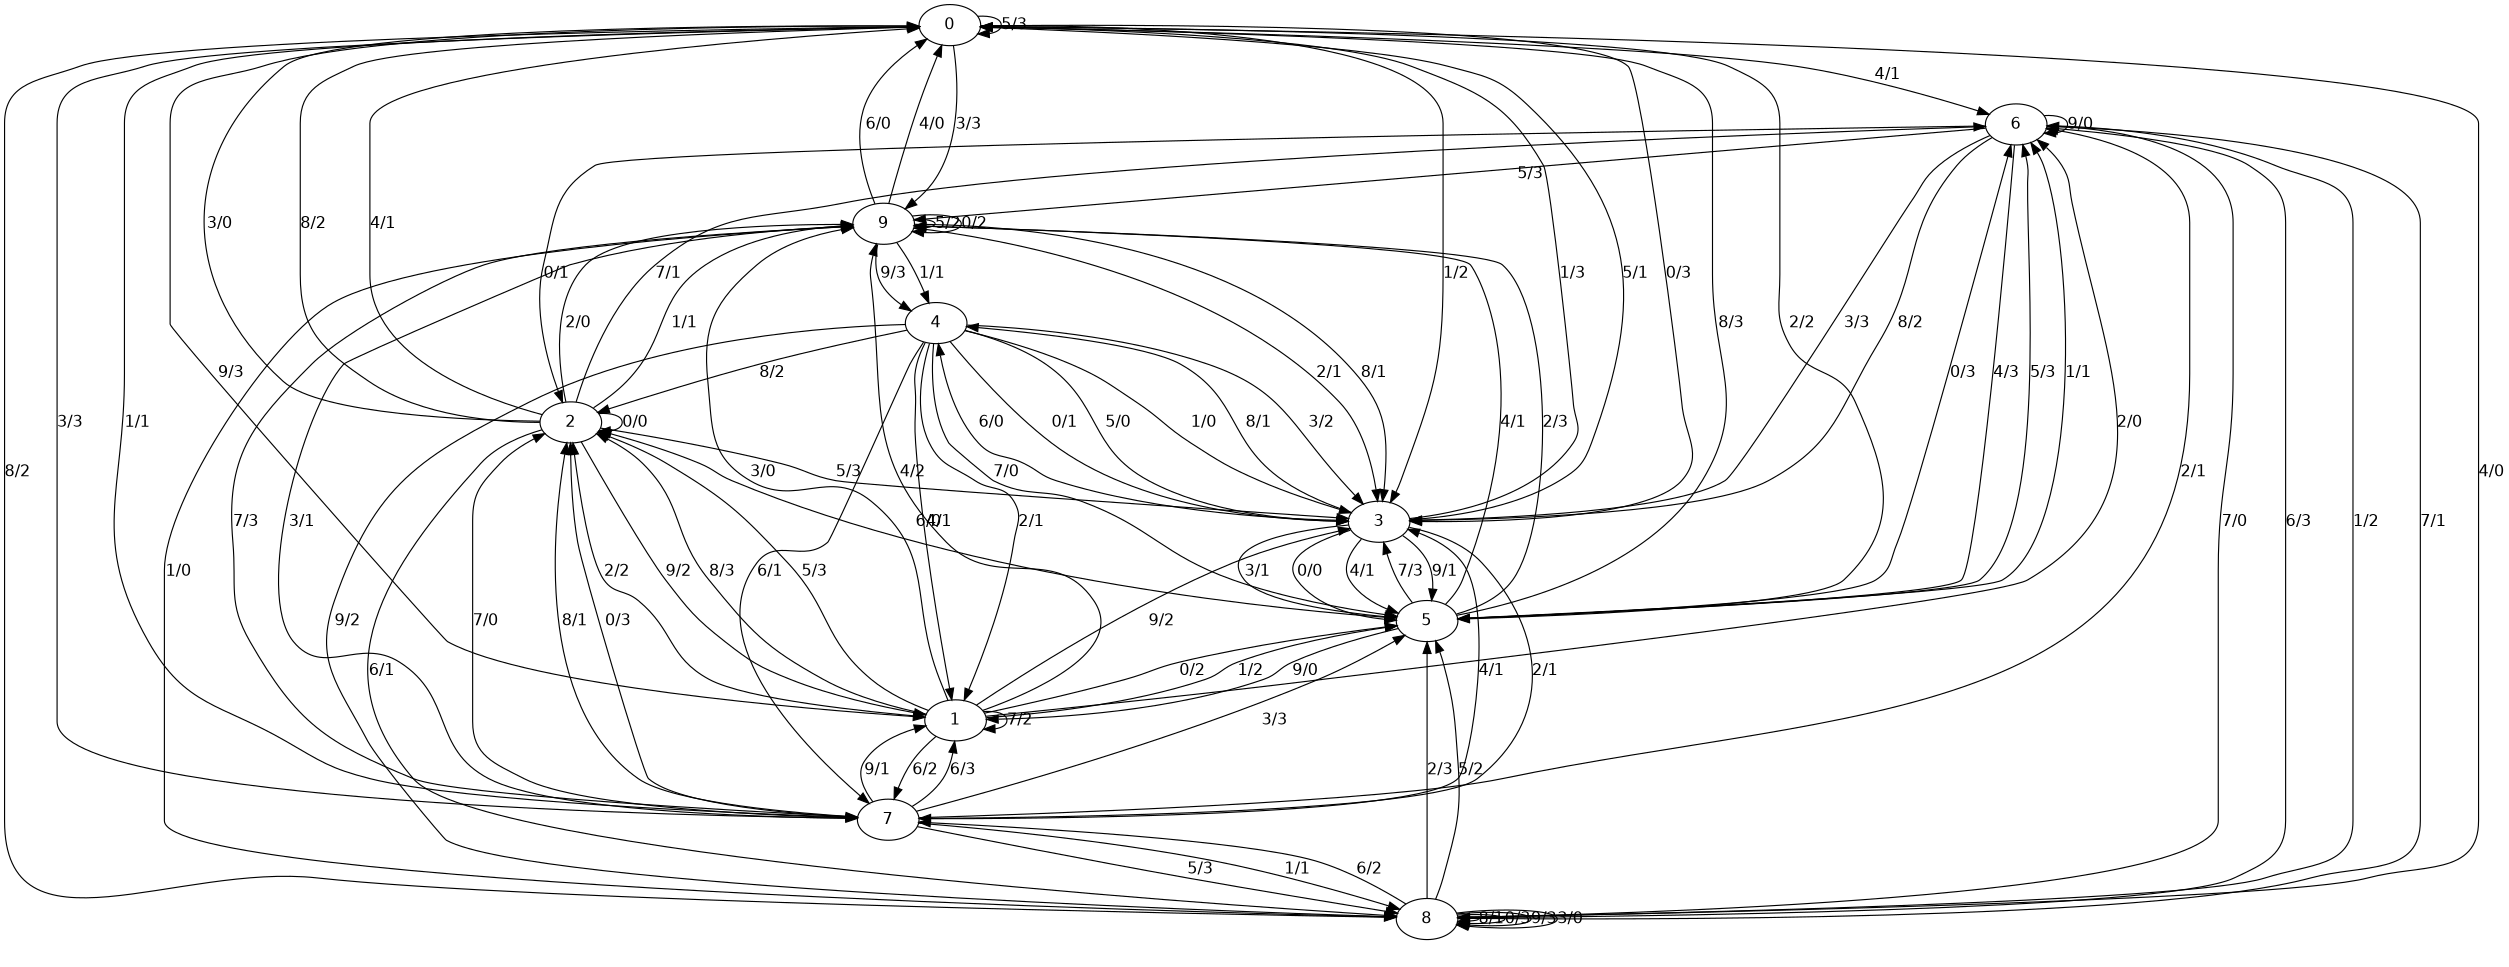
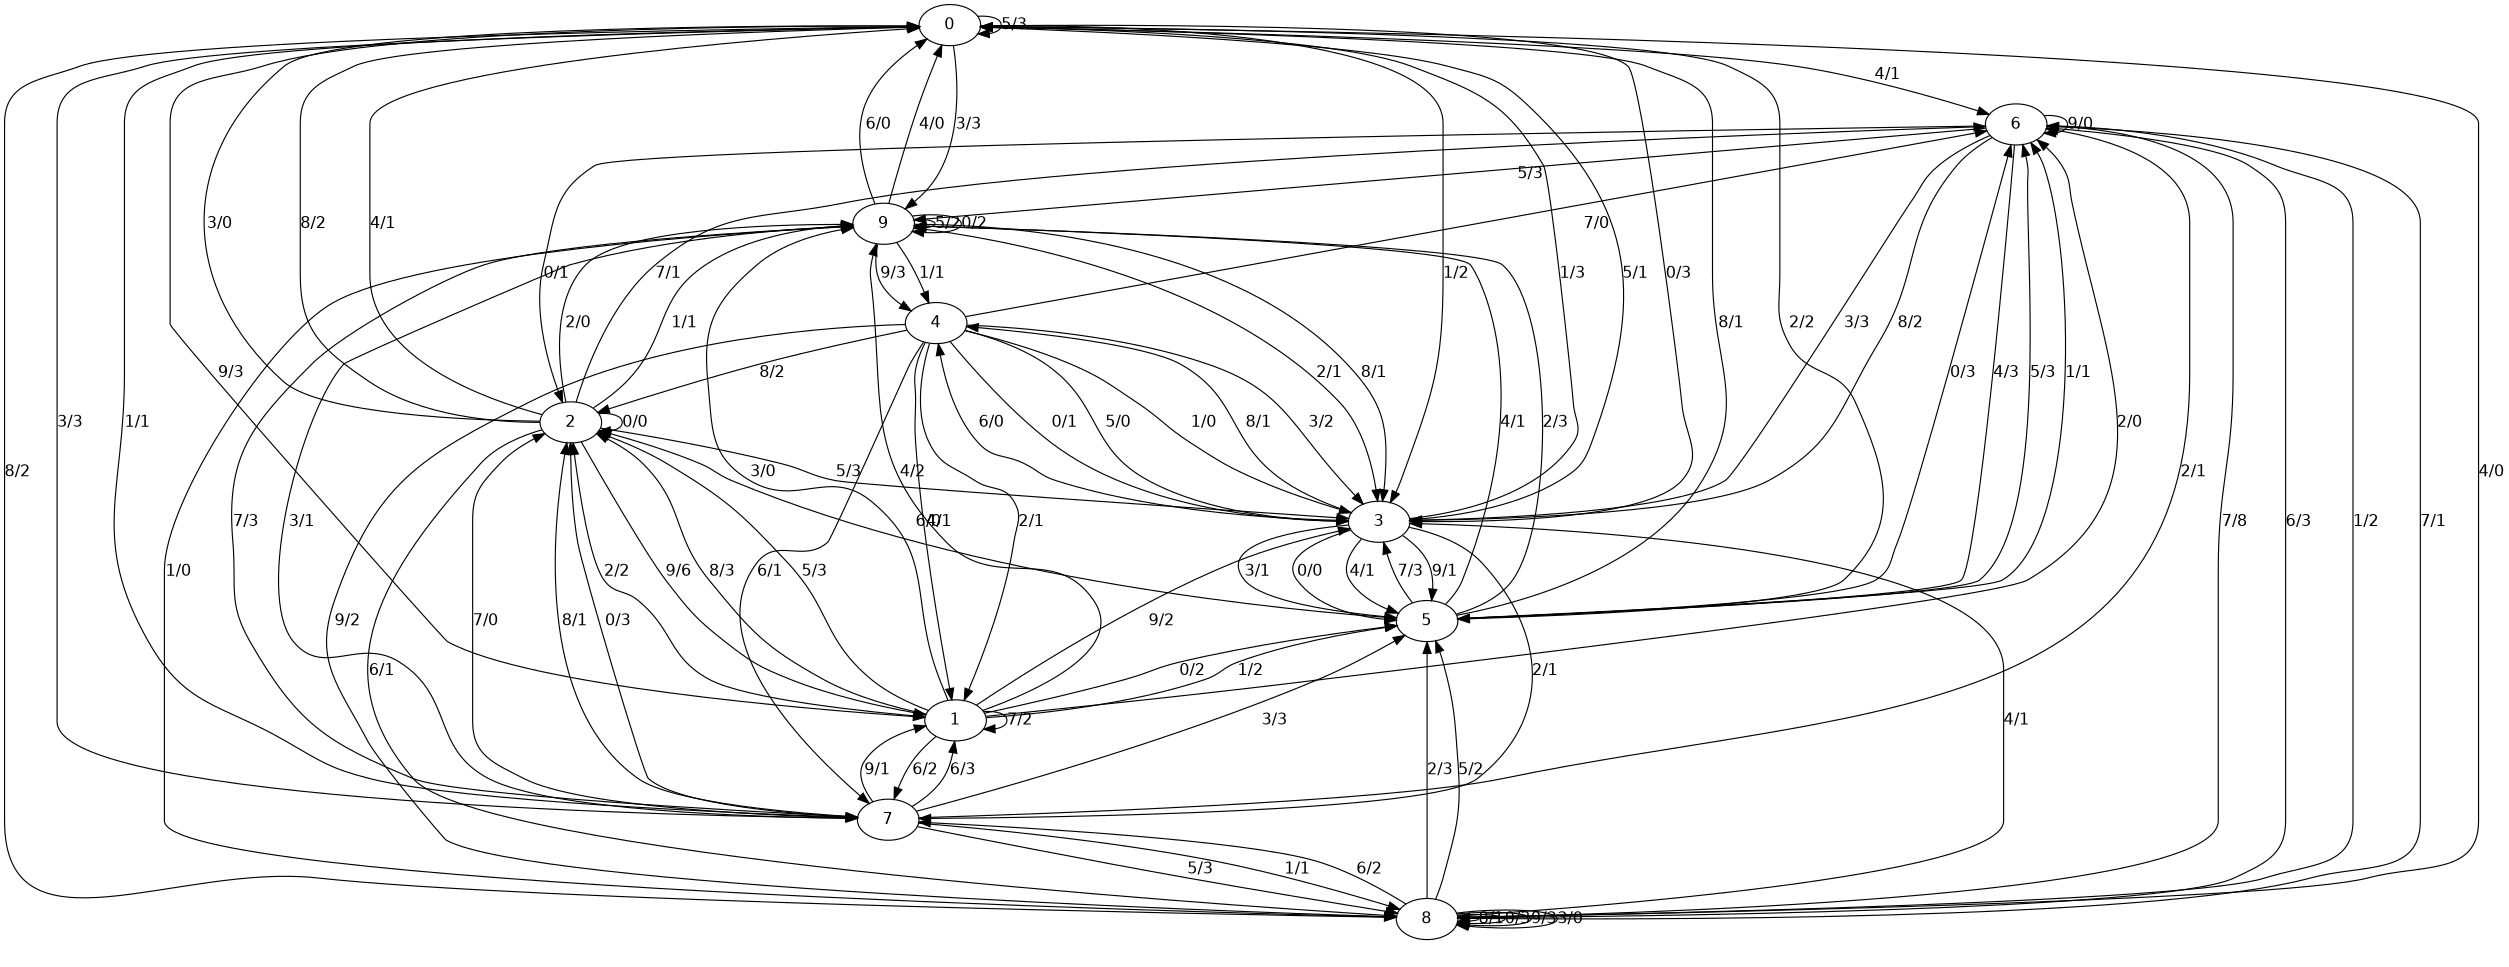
(1731, 323) -> (1731, 323)
(1116, 517) -> (1470, 225)
(2235, 522) -> (2235, 522)
(679, 571) -> (679, 571)
(1153, 706) -> none
(1467, 751) -> (2004, 714)
